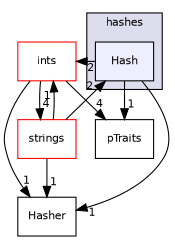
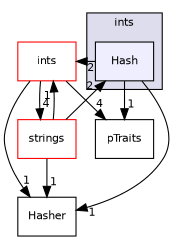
(125, 23) -> (125, 23)
